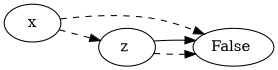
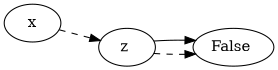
(128, 16) -> none
